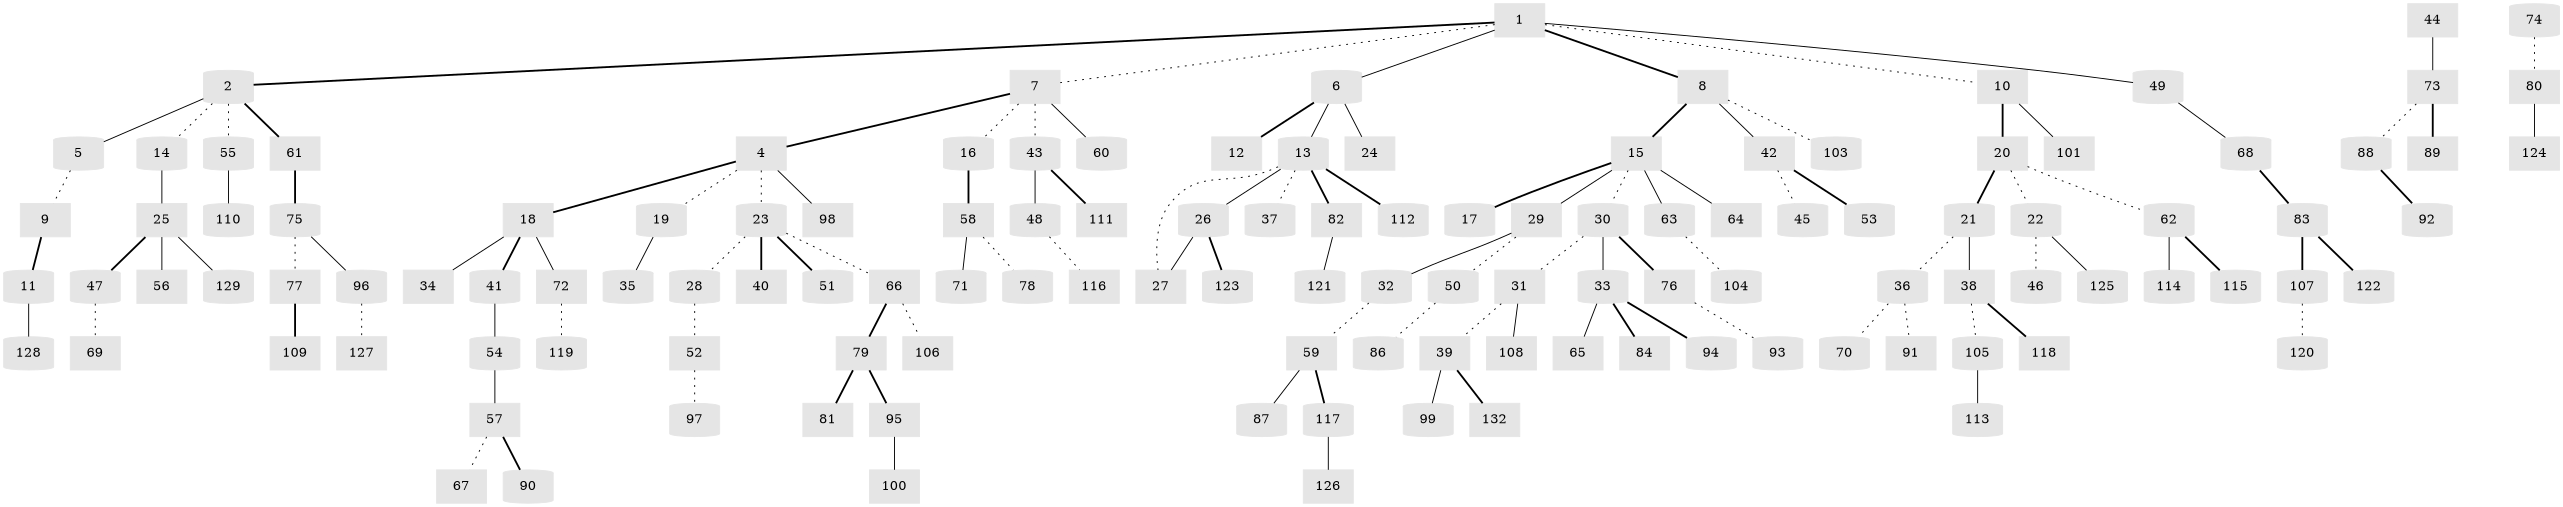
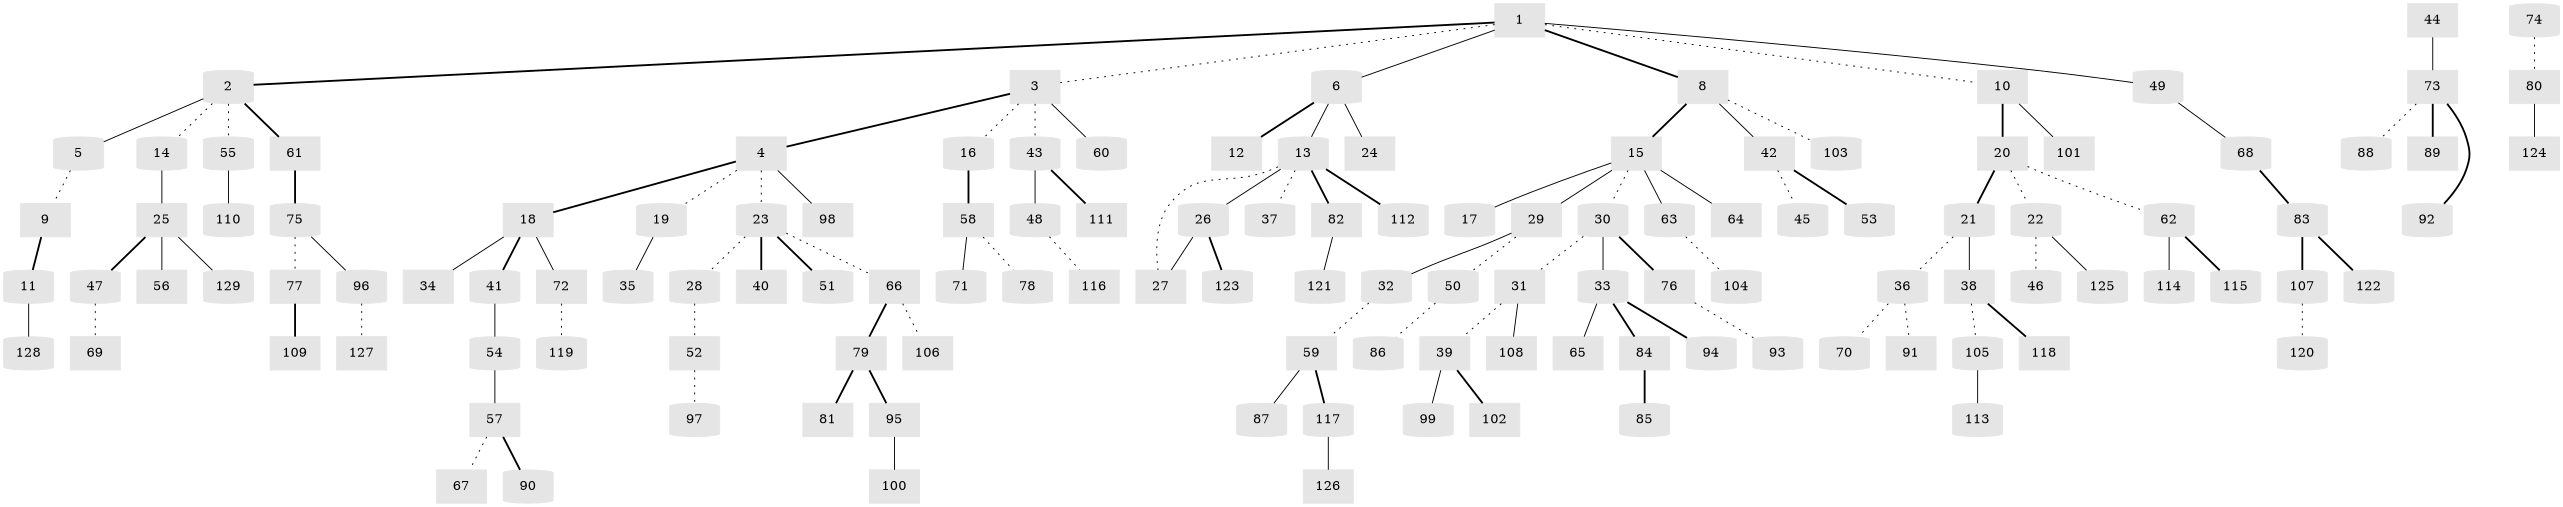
(1035, 87) -> (1035, 87)
(1553, 184) -> (1553, 184)
(2397, 187) -> (2469, 155)
(1495, 420) -> (1495, 420)
none -> (1645, 420)
